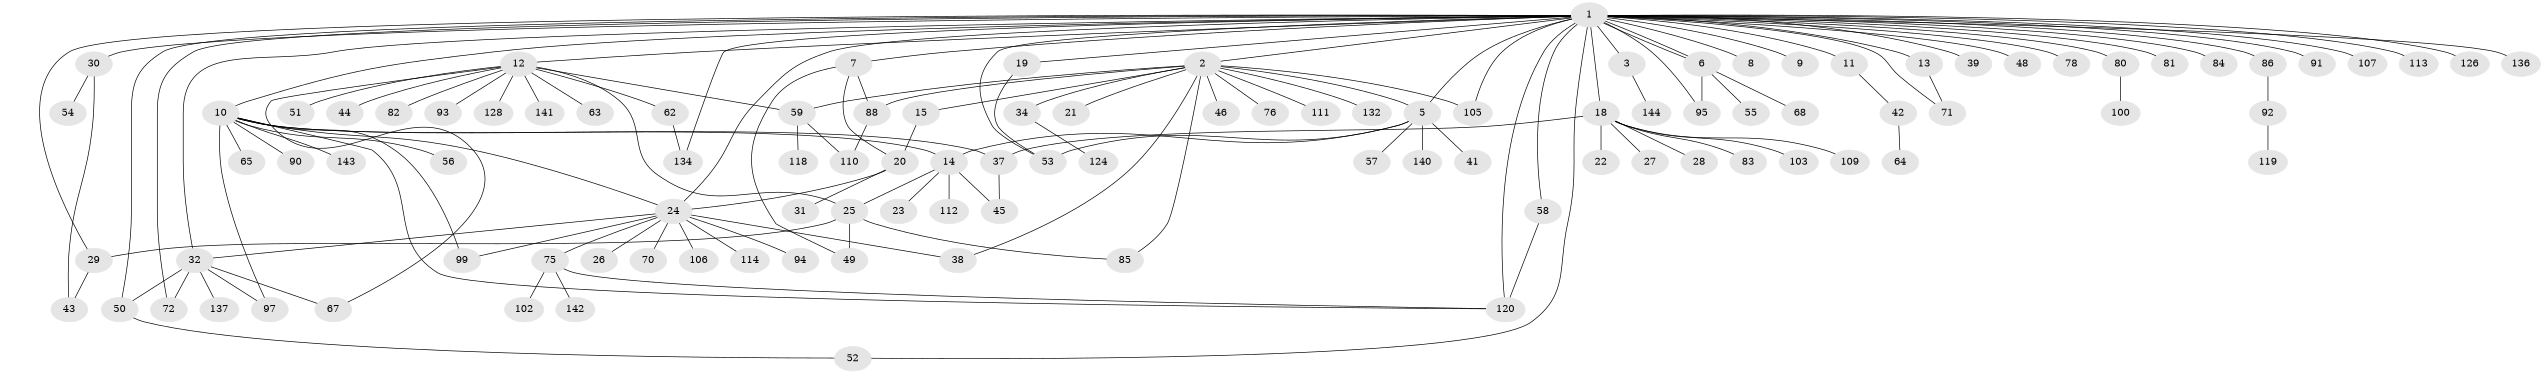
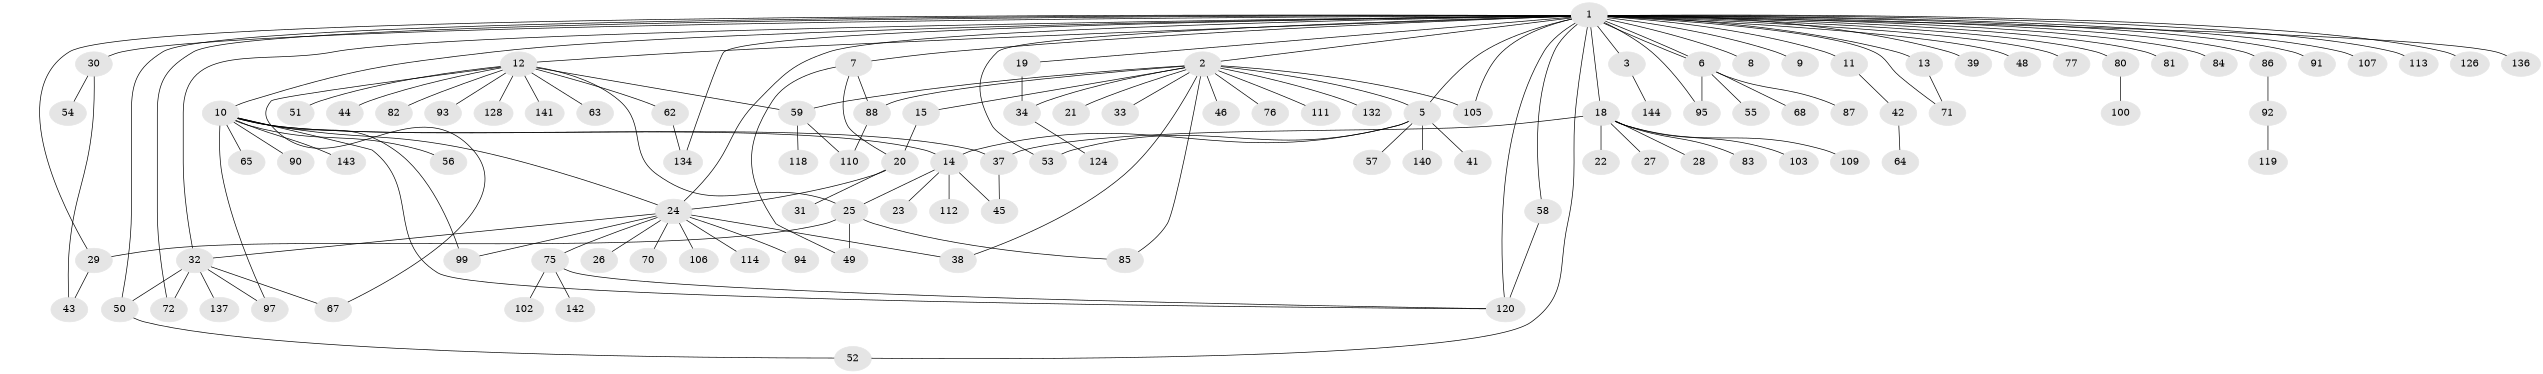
(2072, 64) -> (2072, 64)
none -> (1120, 113)
none -> (1849, 113)
(996, 121) -> (1022, 89)
